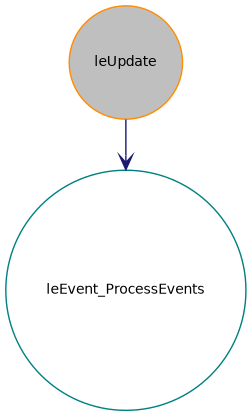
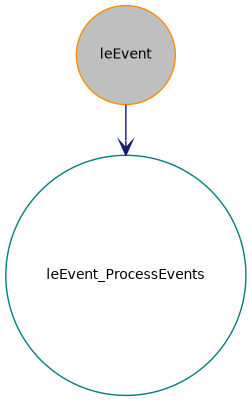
(126, 63) -> (126, 55)
